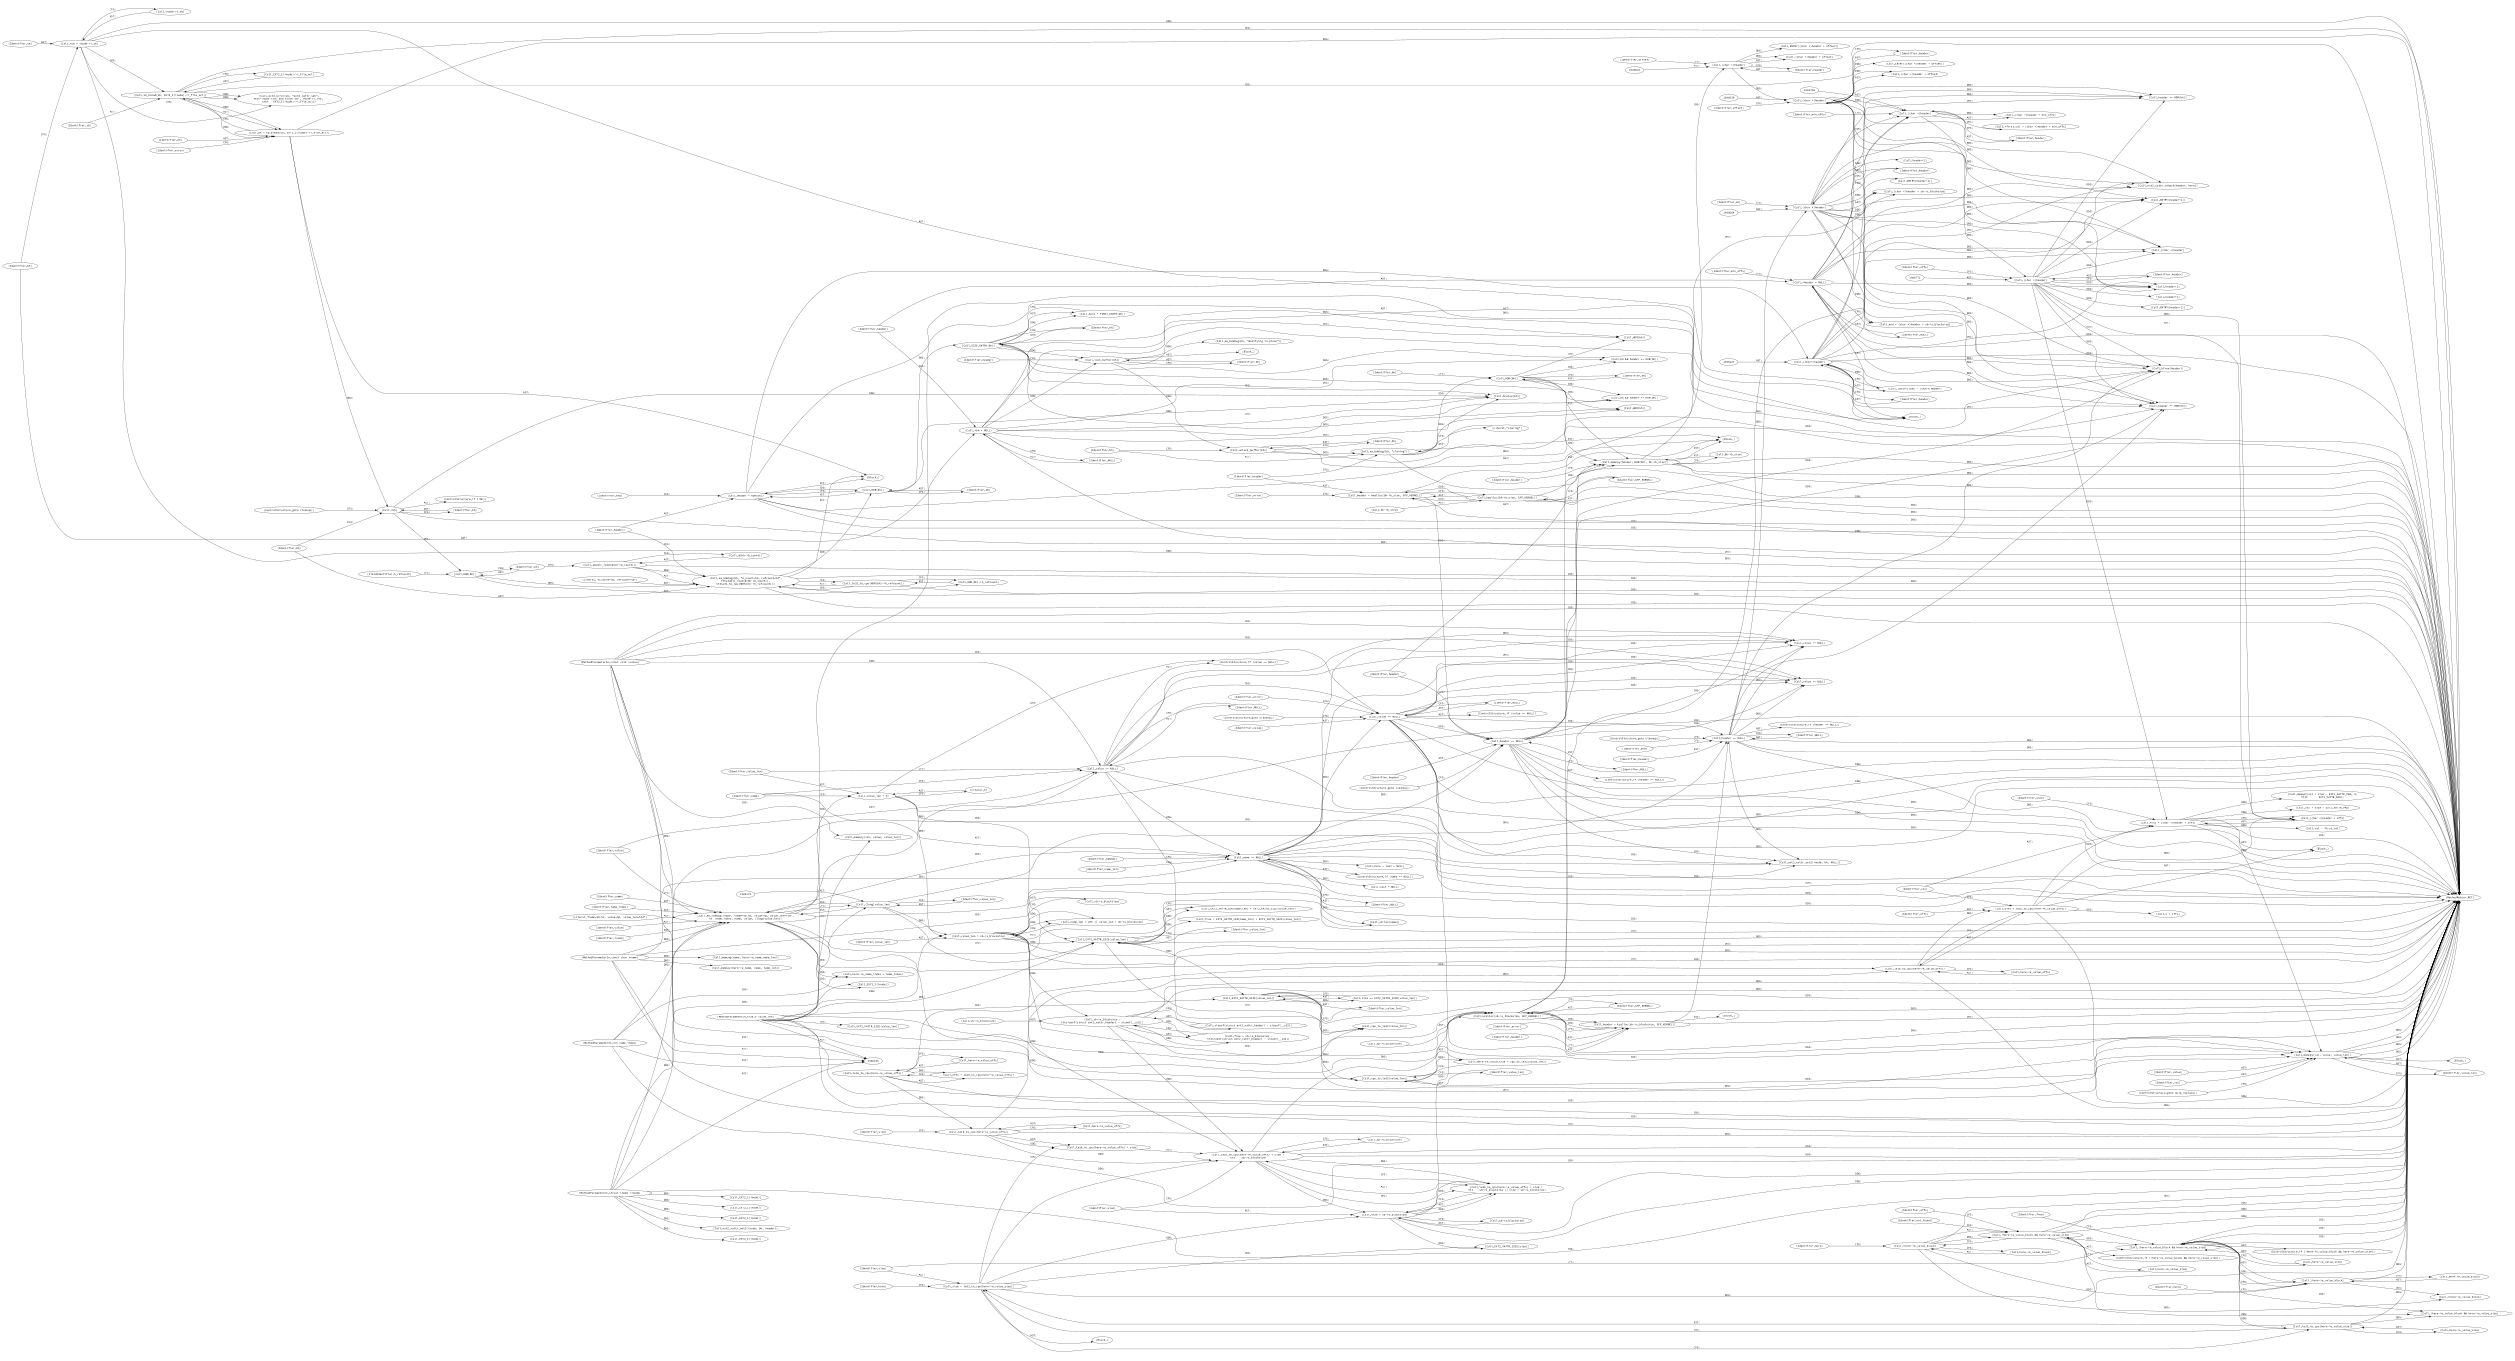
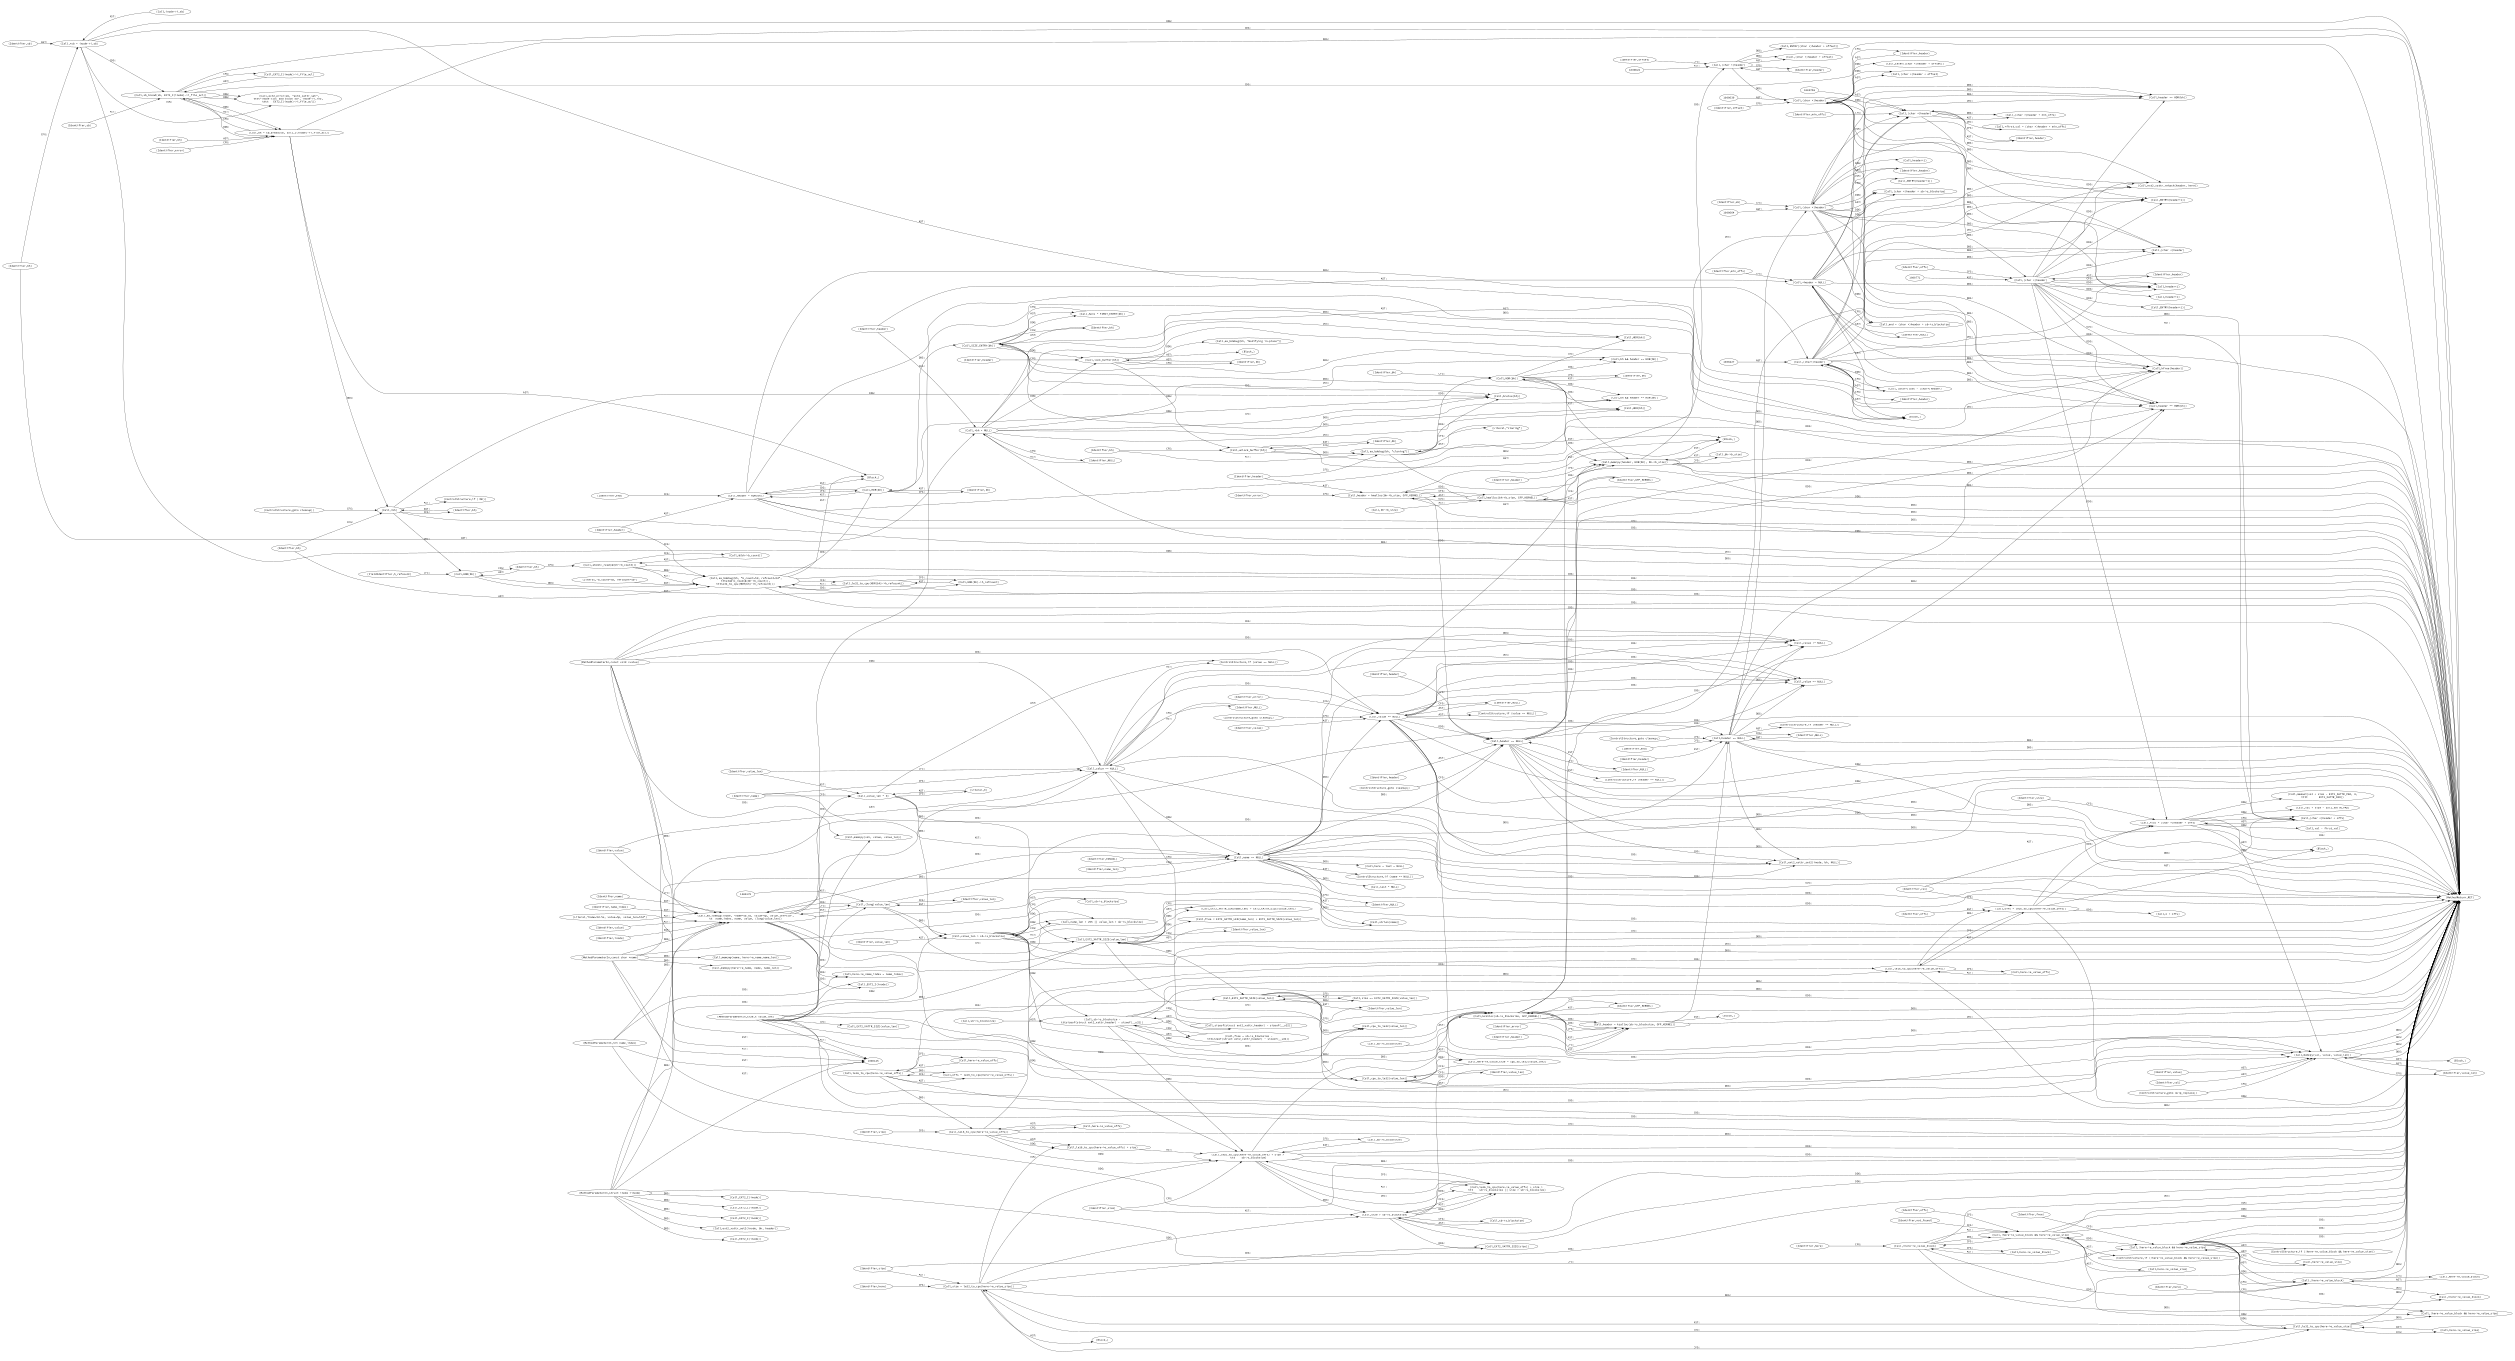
(112, 12) -> none
